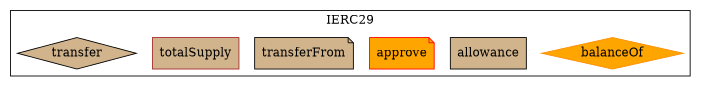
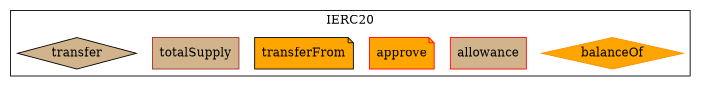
(350, 21) -> (350, 21)
(304, 53) -> (304, 53)
(488, 53) -> (488, 53)
